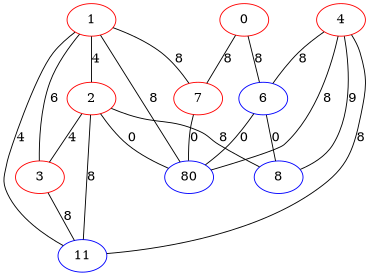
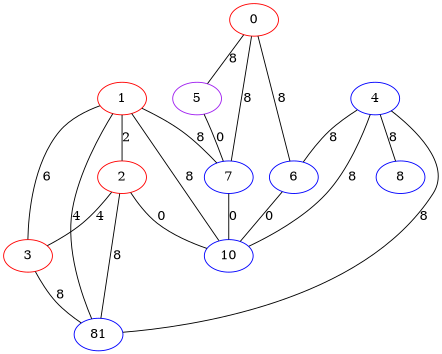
(341, 20) -> (375, 99)
(96, 59) -> (127, 138)
none -> (197, 99)
(198, 99) -> (229, 177)
(353, 99) -> (393, 138)
(182, 125) -> none
(271, 138) -> none
(189, 177) -> (229, 256)
(82, 256) -> (99, 335)
